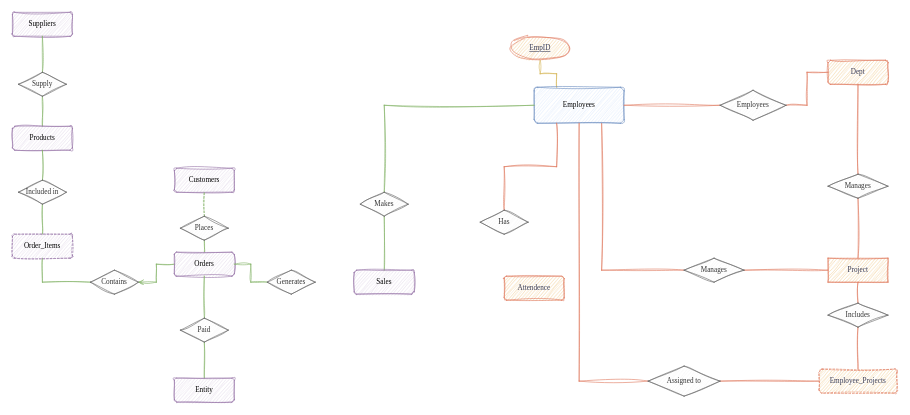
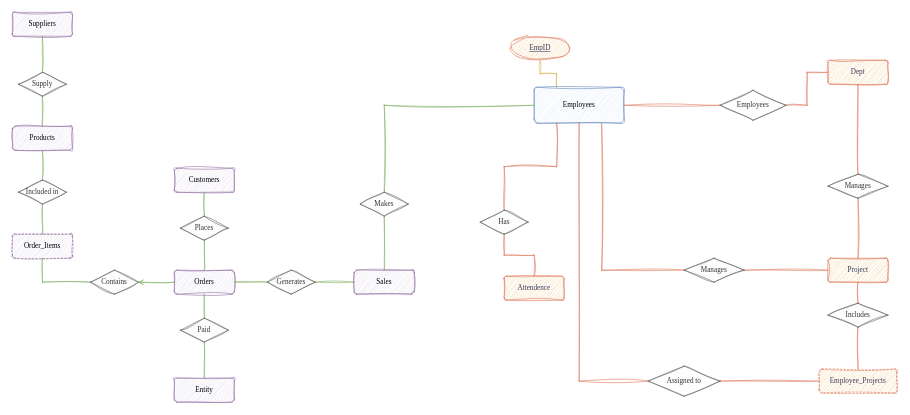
(204, 204) -> (204, 204)
none -> (520, 255)
(204, 264) -> (204, 282)
(858, 270) -> (858, 270)
none -> (334, 282)
